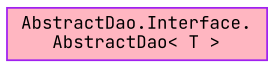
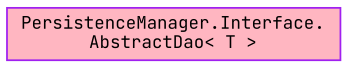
(137, 34) -> (174, 34)
